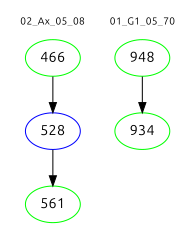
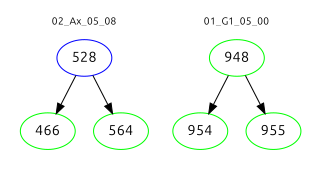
(143, 22) -> (237, 22)
(53, 90) -> (68, 90)
(142, 131) -> (200, 131)
none -> (273, 131)
(53, 204) -> (121, 131)
